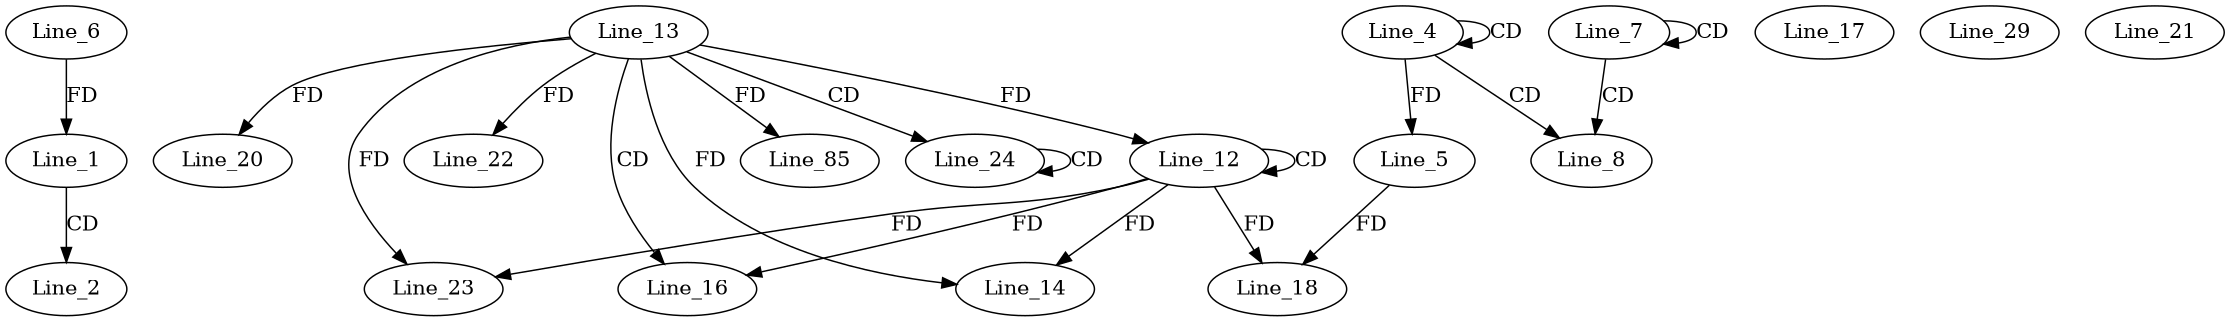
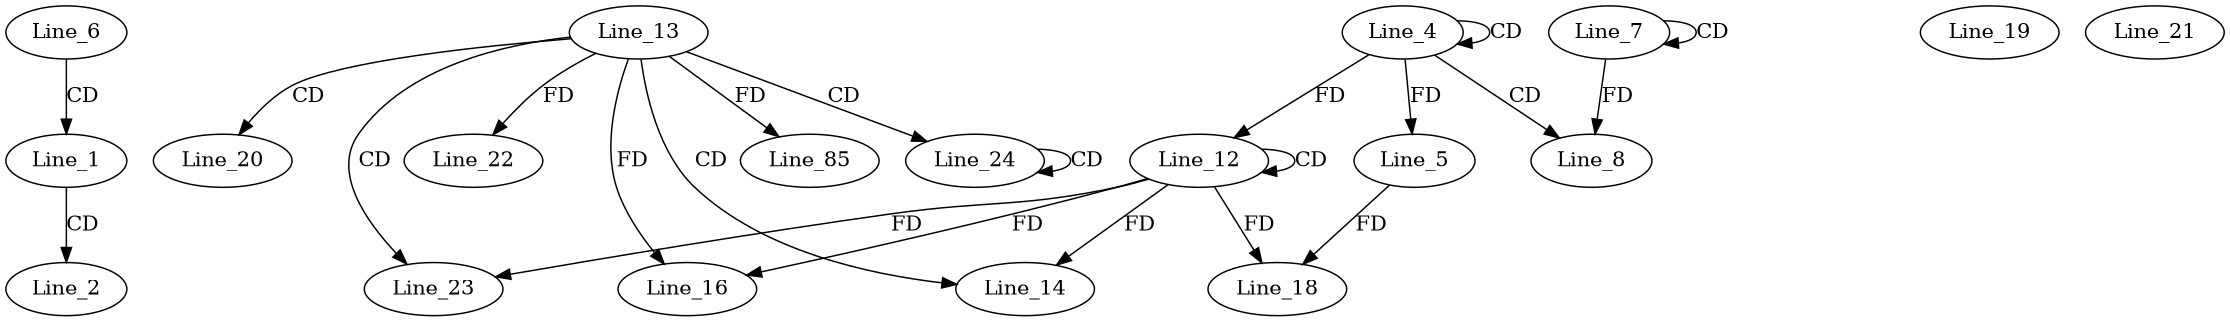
(1825, 32) -> none
(1990, 32) -> (1990, 32)
(918, 88) -> (1308, 92)
(83, 97) -> (83, 97)
(308, 97) -> (308, 97)
(1618, 97) -> (1618, 97)
(375, 161) -> (375, 161)
(633, 161) -> (633, 161)
(711, 161) -> (711, 161)
